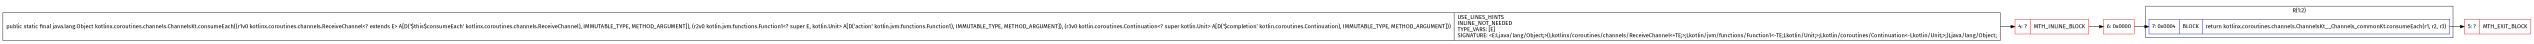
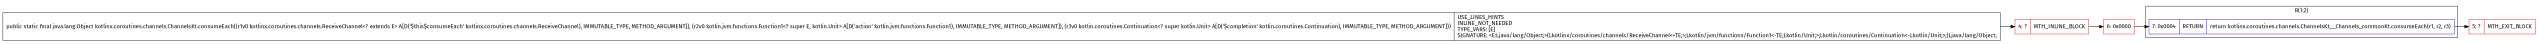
(2191, 26) -> (2193, 26)
